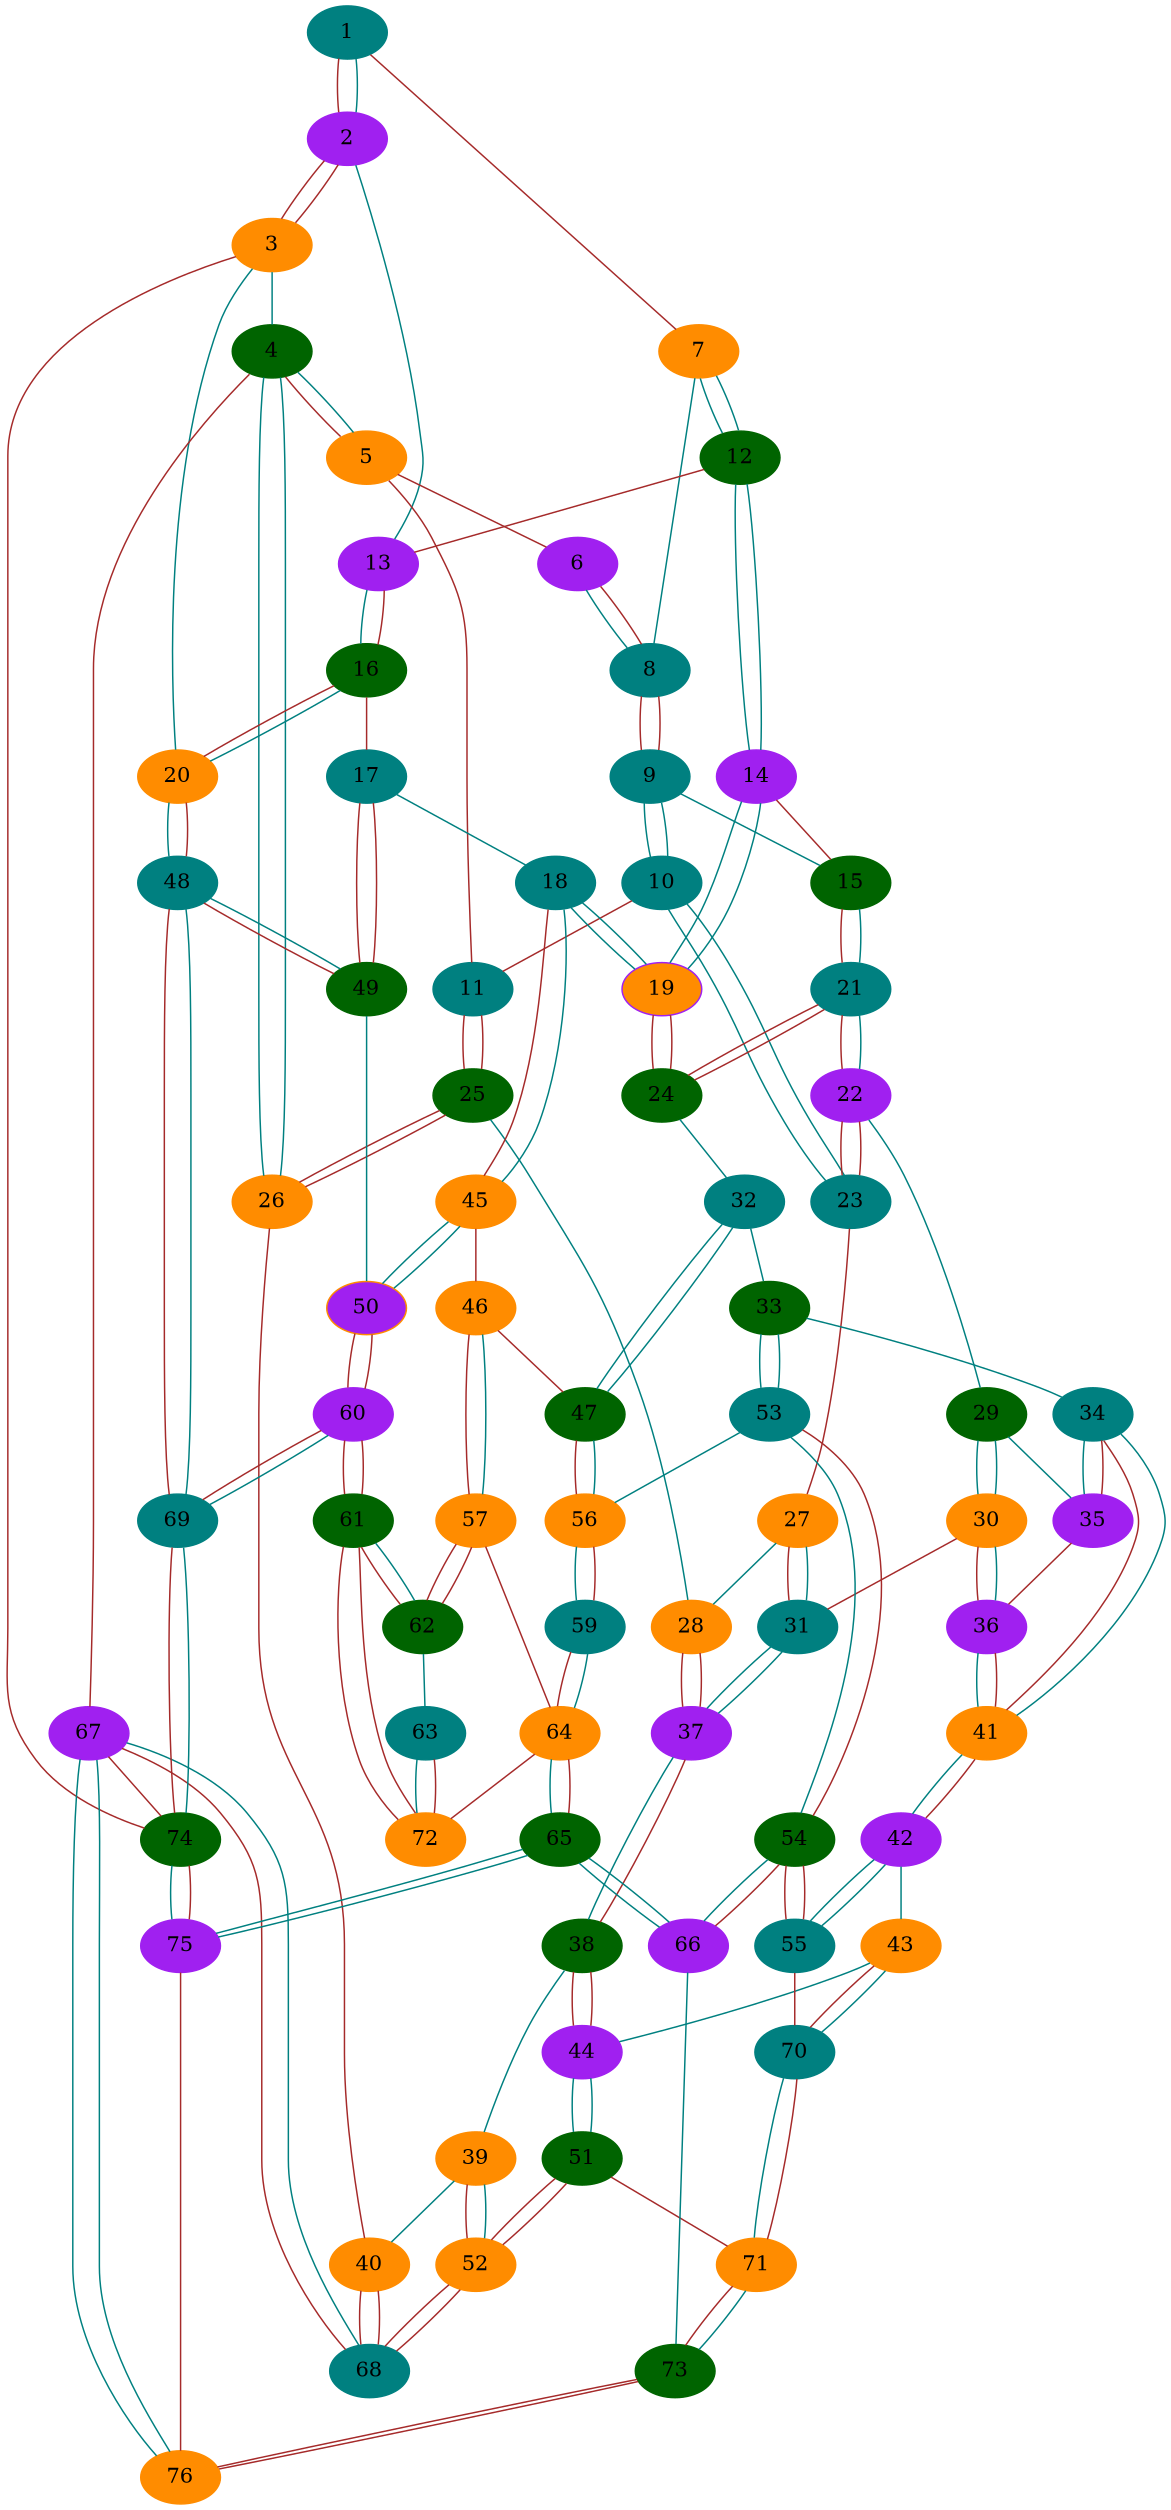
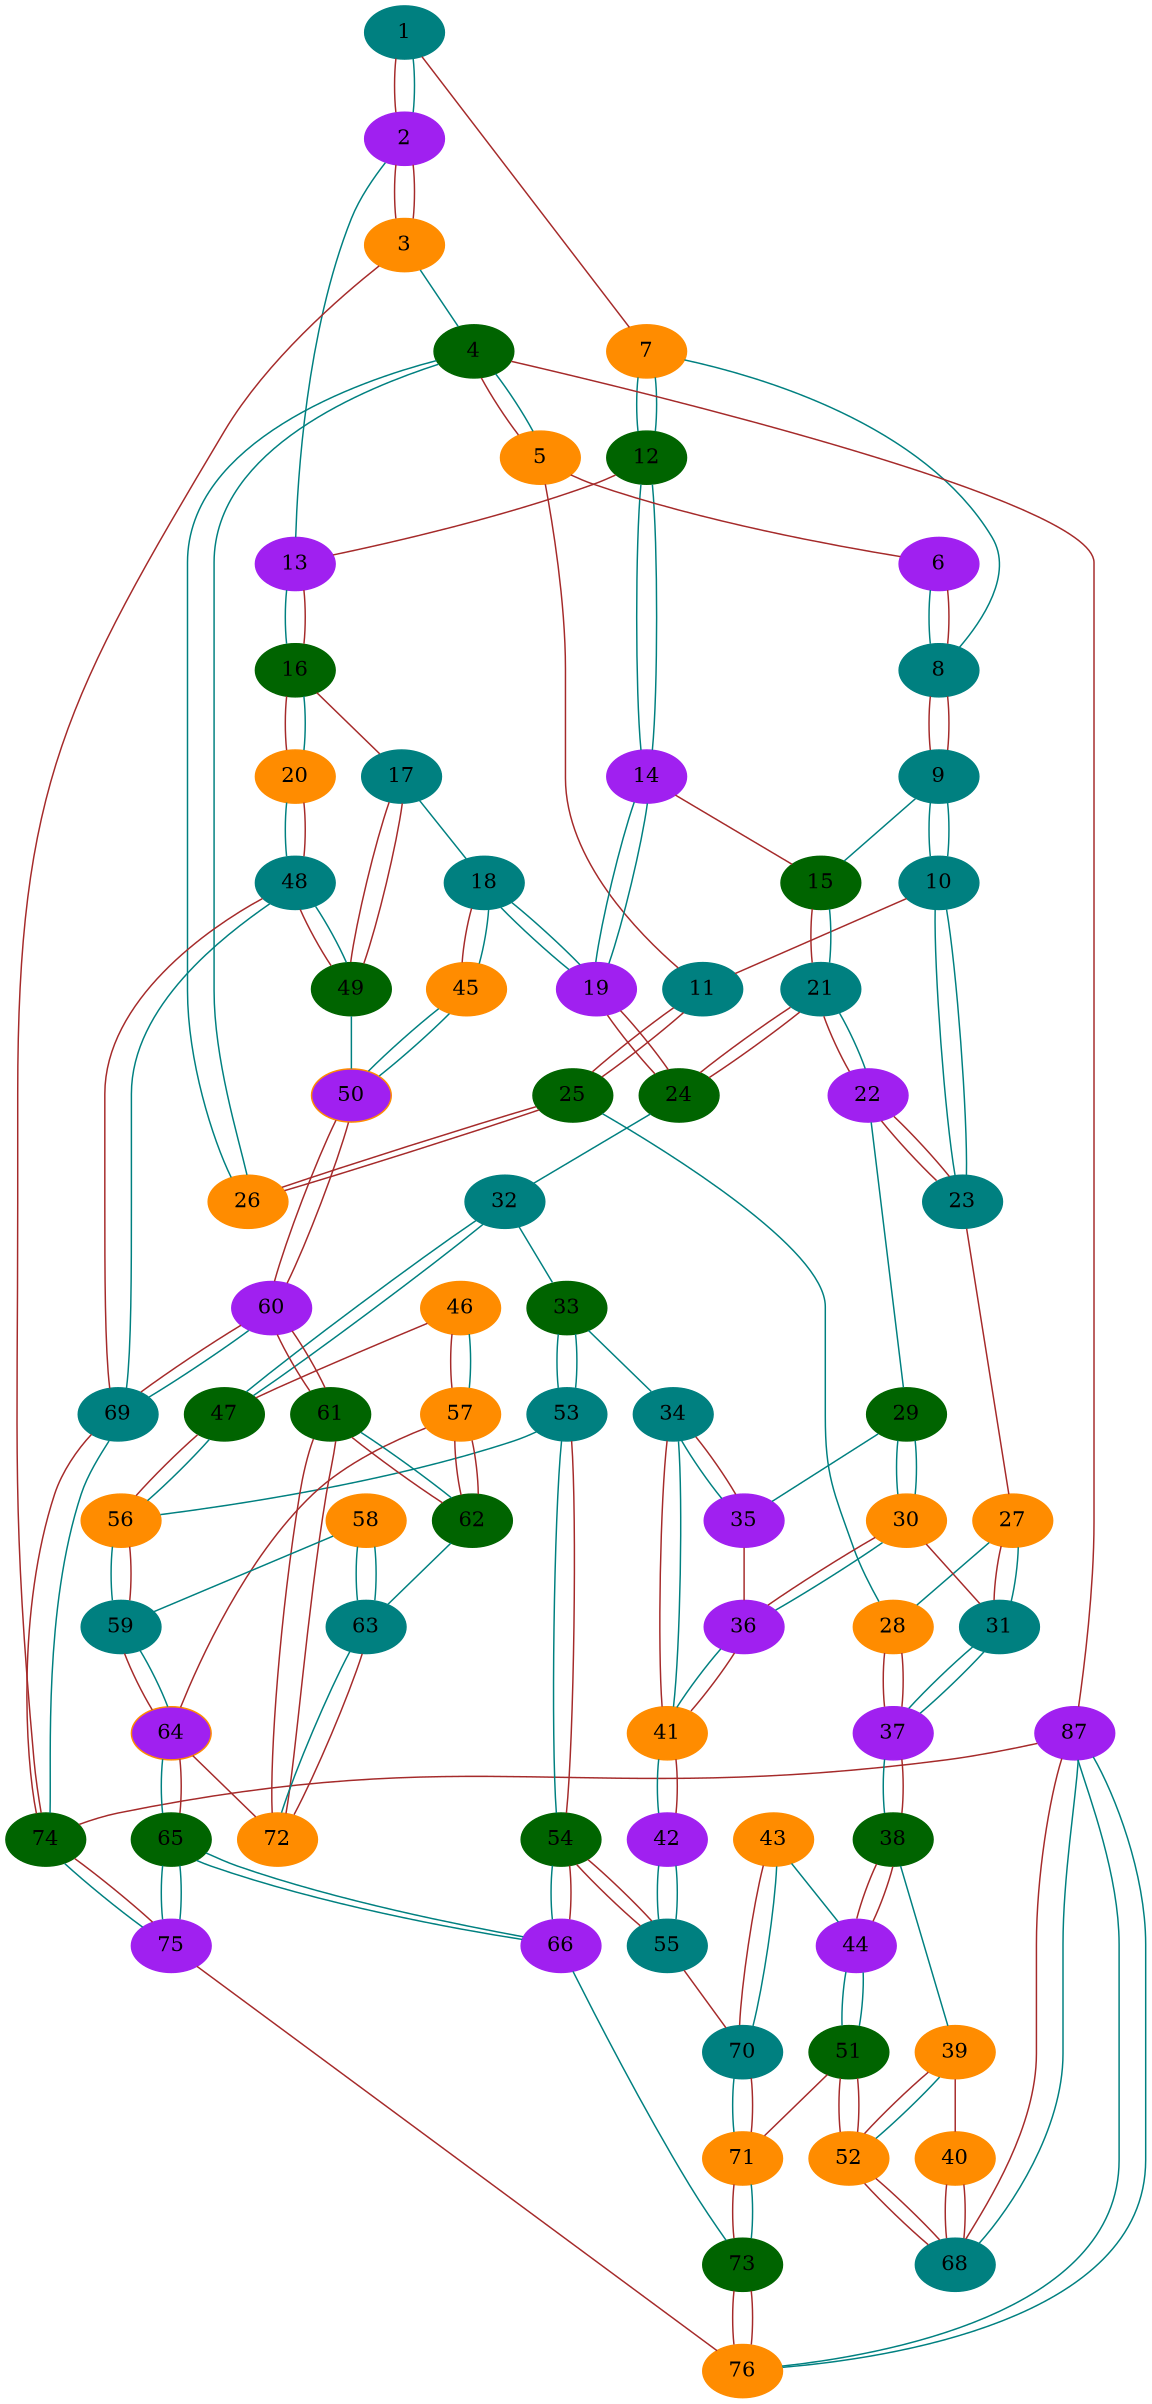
(181, 502) -> none
(662, 989) -> (596, 989)
(476, 1255) -> none
none -> (366, 1521)
(89, 1733) -> (1075, 1733)
(560, 1733) -> (171, 1733)
(280, 1739) -> none
(901, 1893) -> none
(423, 2211) -> (955, 2105)
